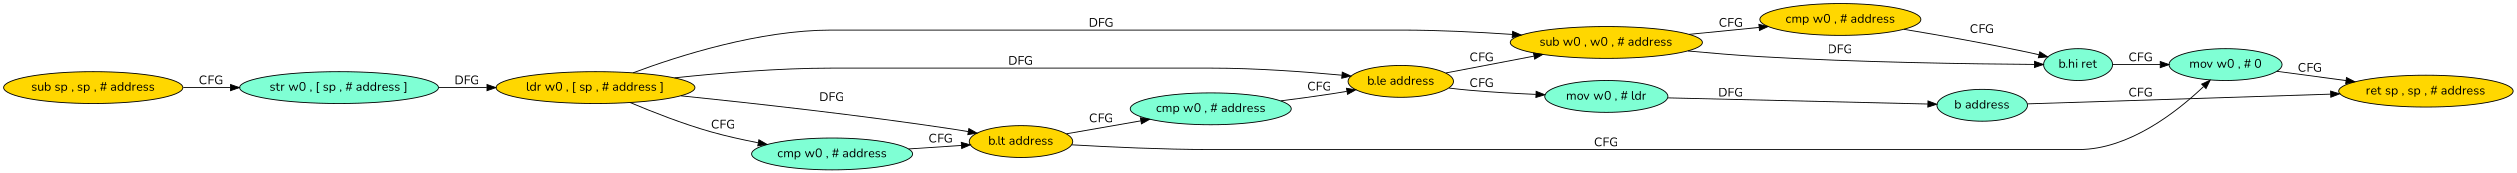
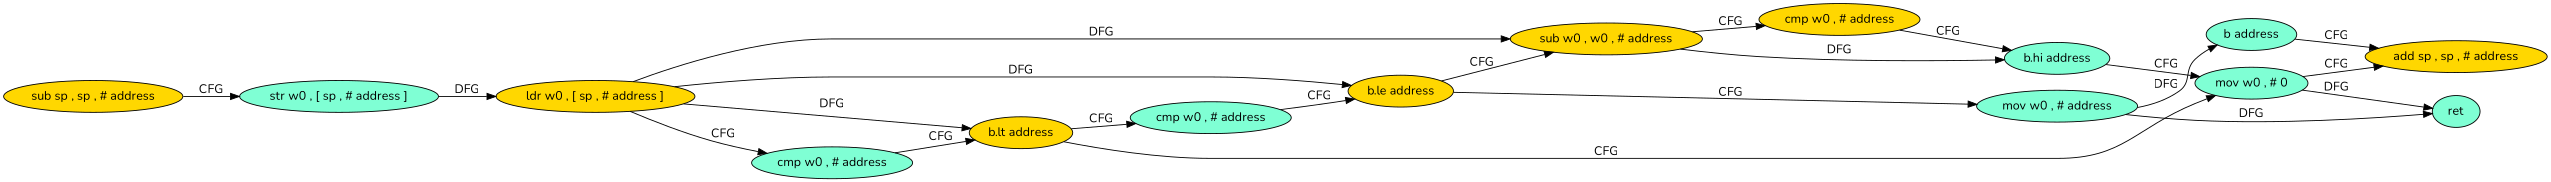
(2078, 65) -> (2057, 58)
(2426, 91) -> (2456, 57)
(1606, 96) -> (2057, 106)
none -> (2456, 111)
